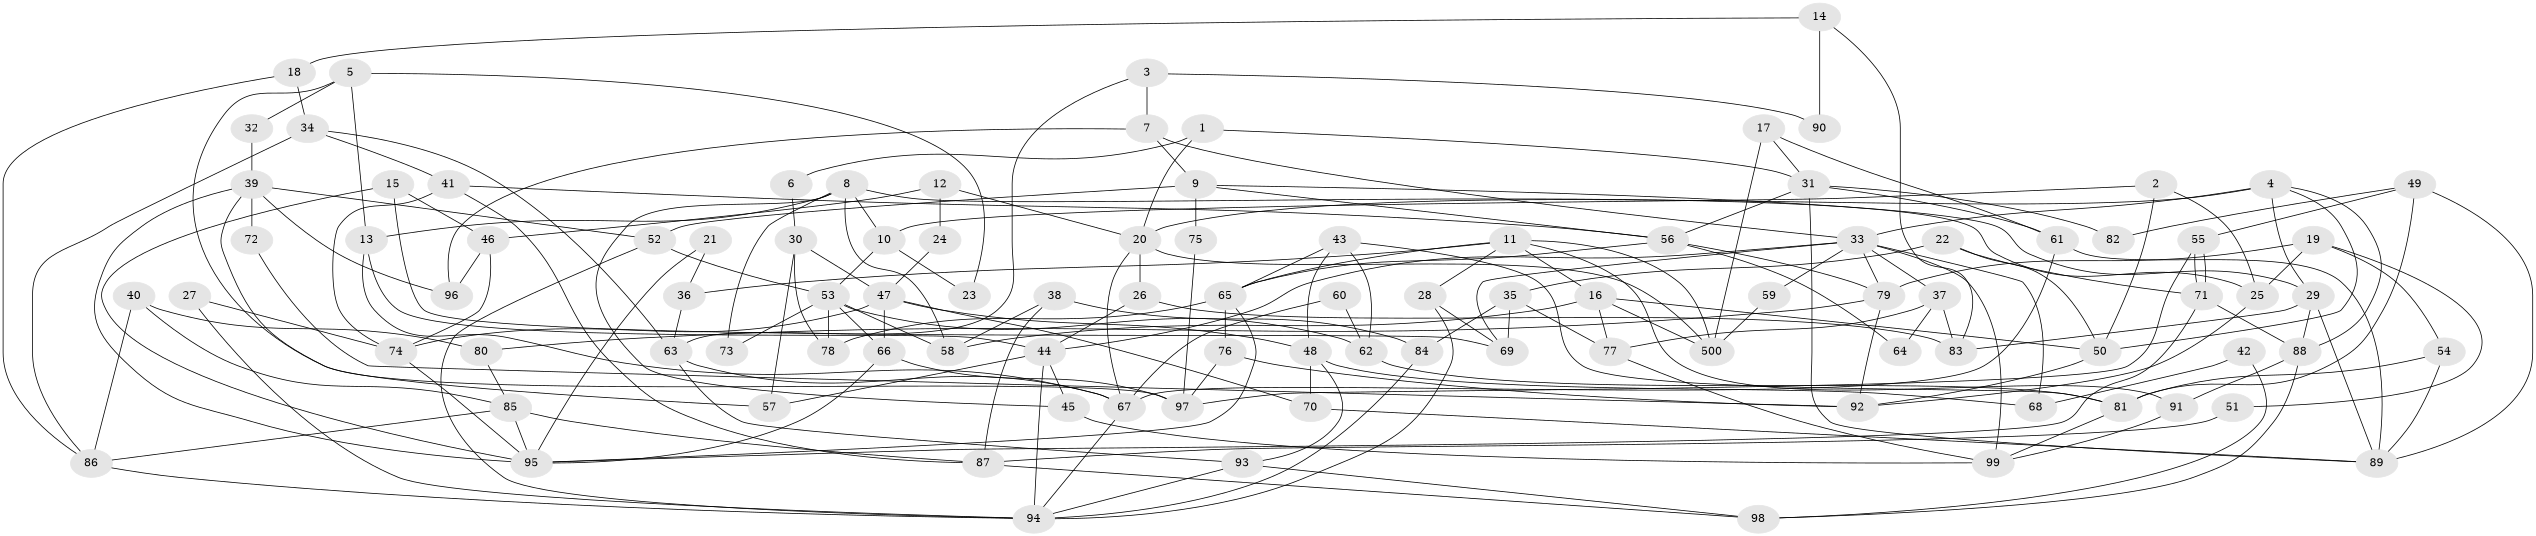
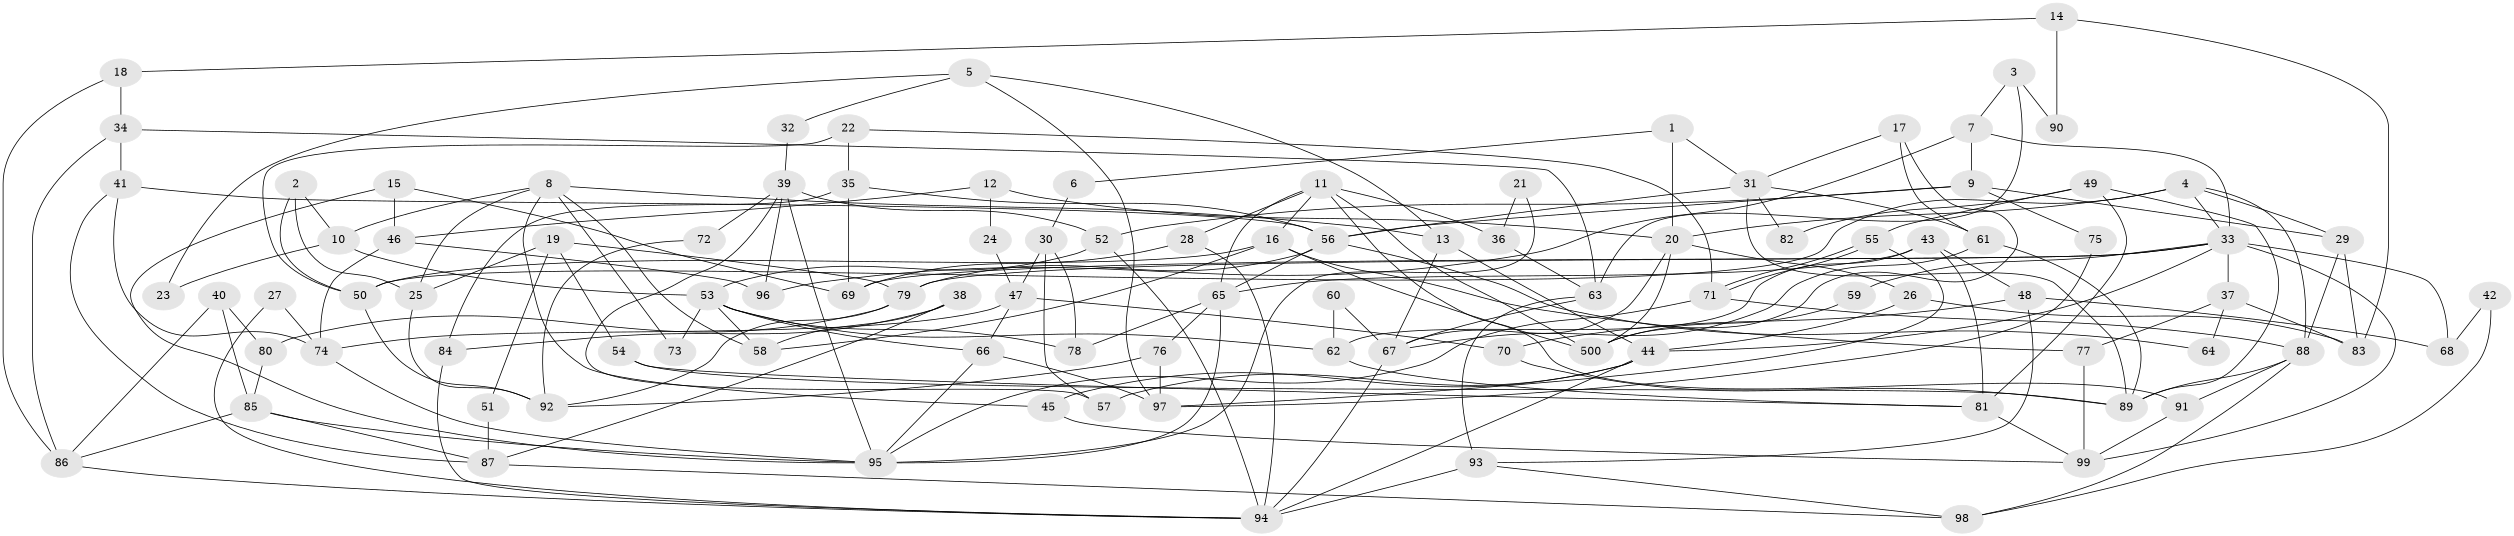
(1097, 324) -> none
(1572, 330) -> (1137, 203)
(2345, 380) -> (2233, 376)
